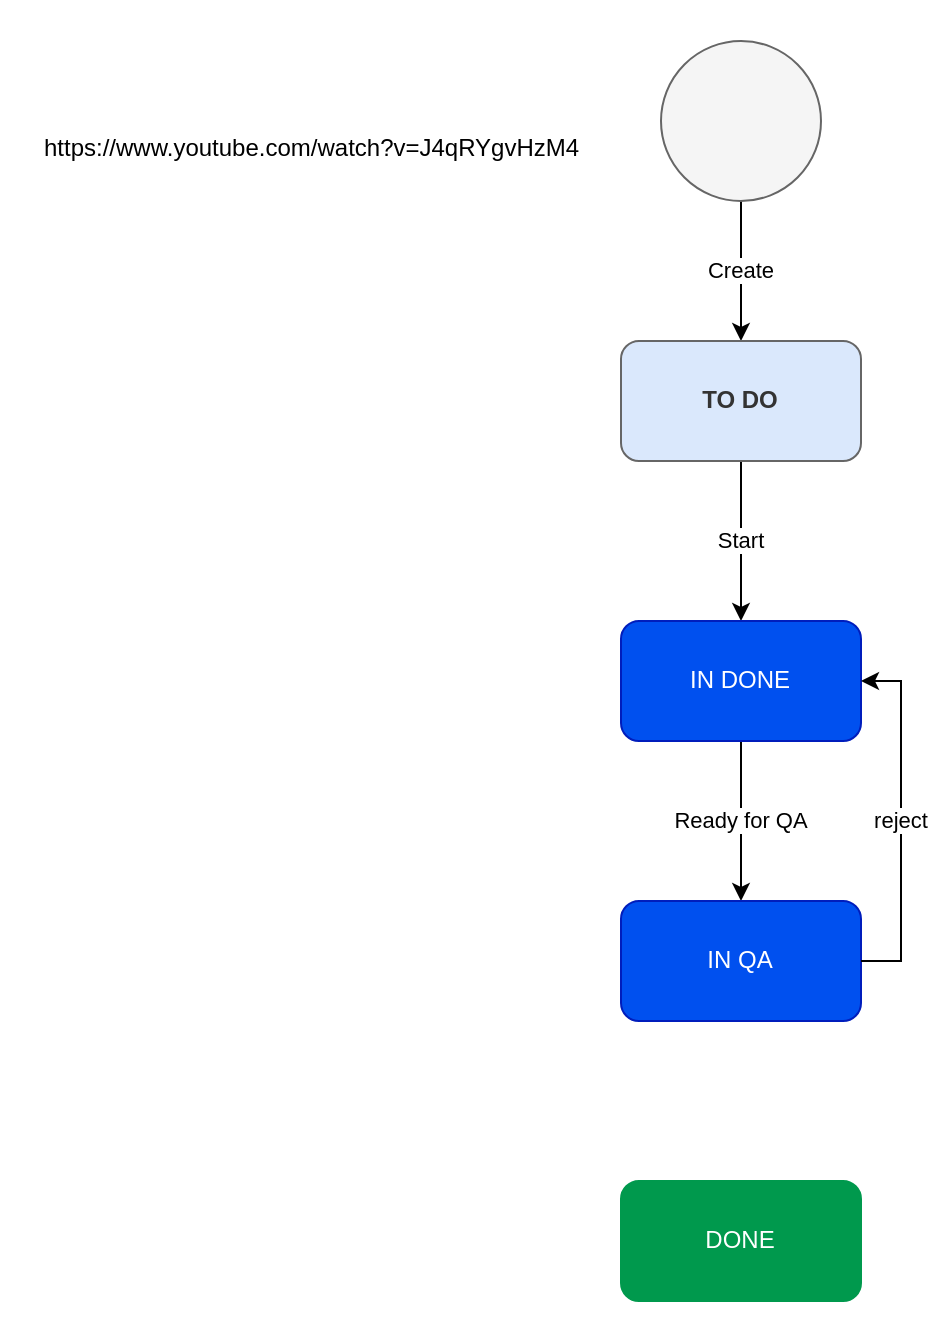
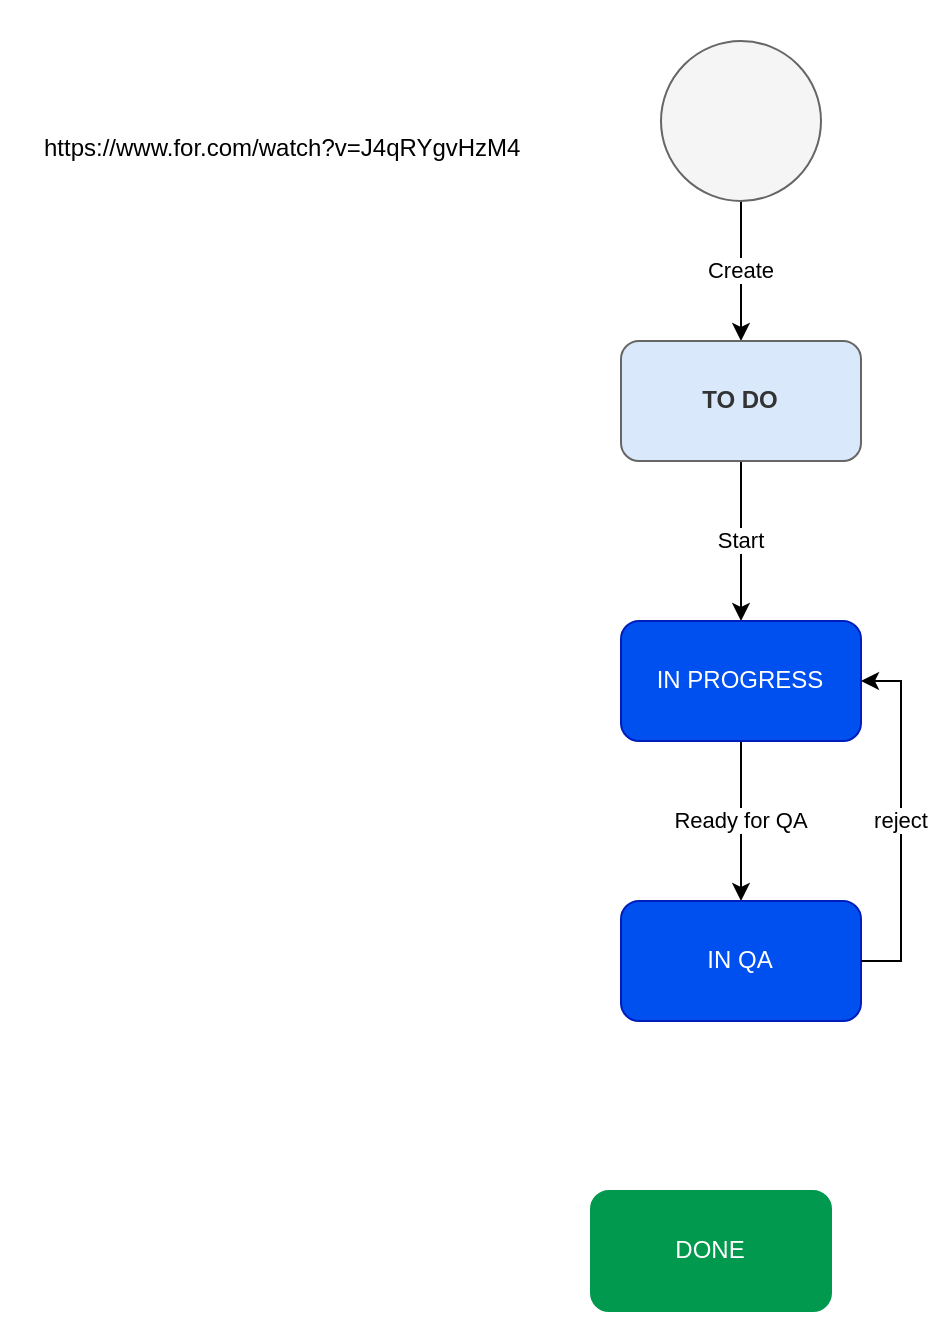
(325, 149) -> (298, 149)
(741, 681) -> (741, 681)
(741, 1241) -> (711, 1251)
